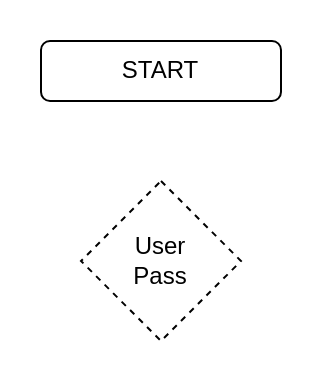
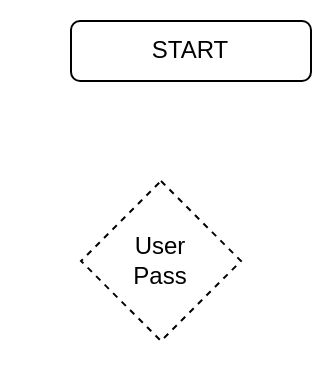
(161, 71) -> (191, 51)
